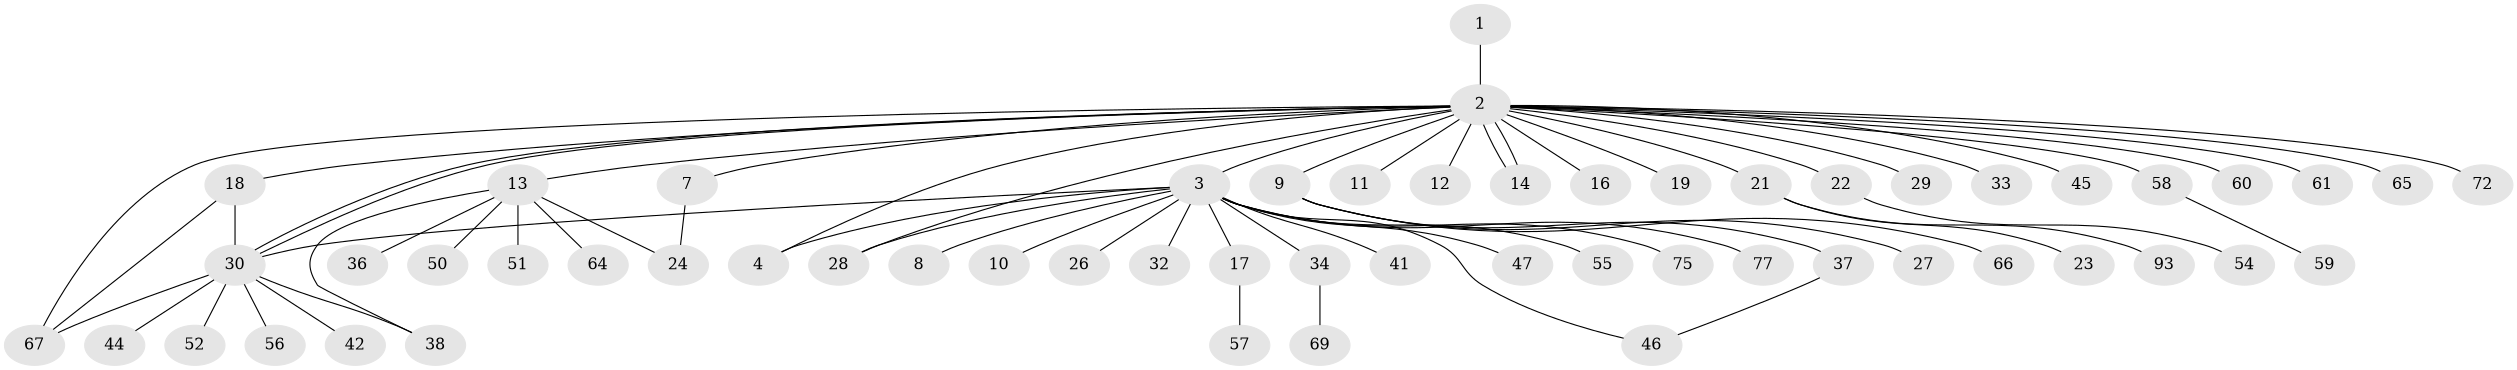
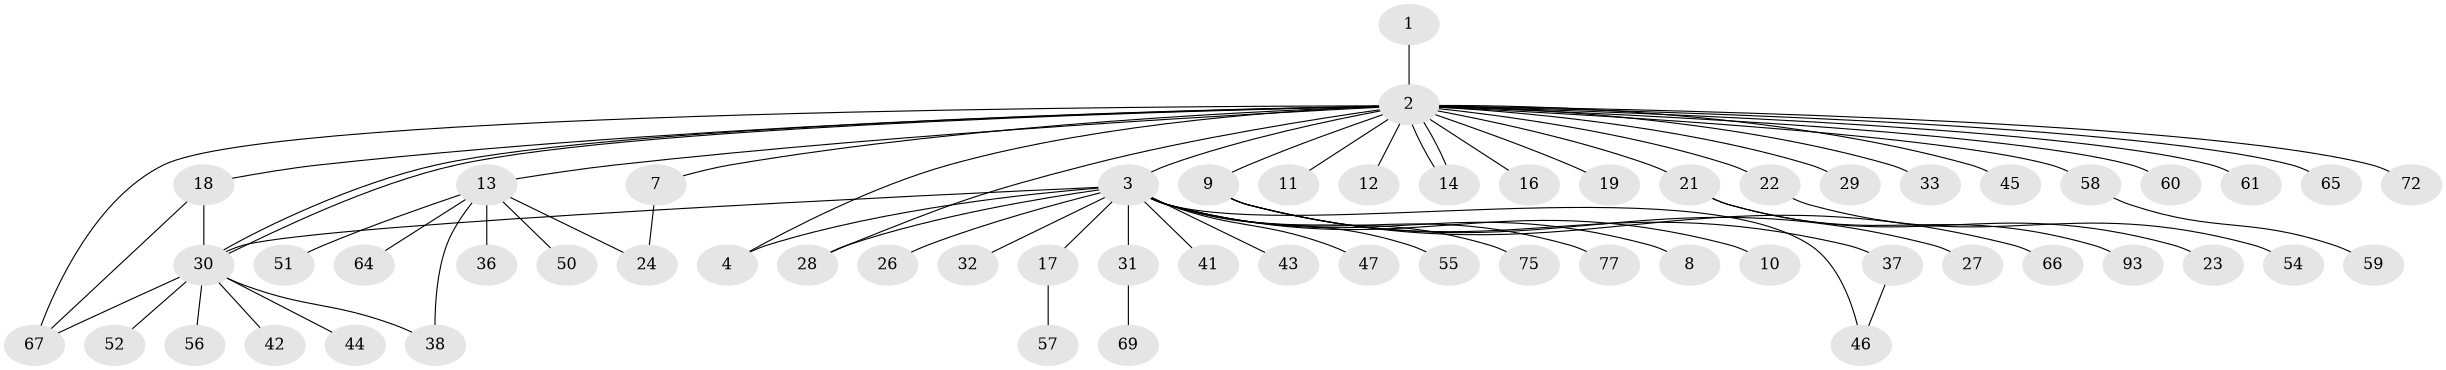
none -> (1289, 265)
(1320, 265) -> (1128, 265)
